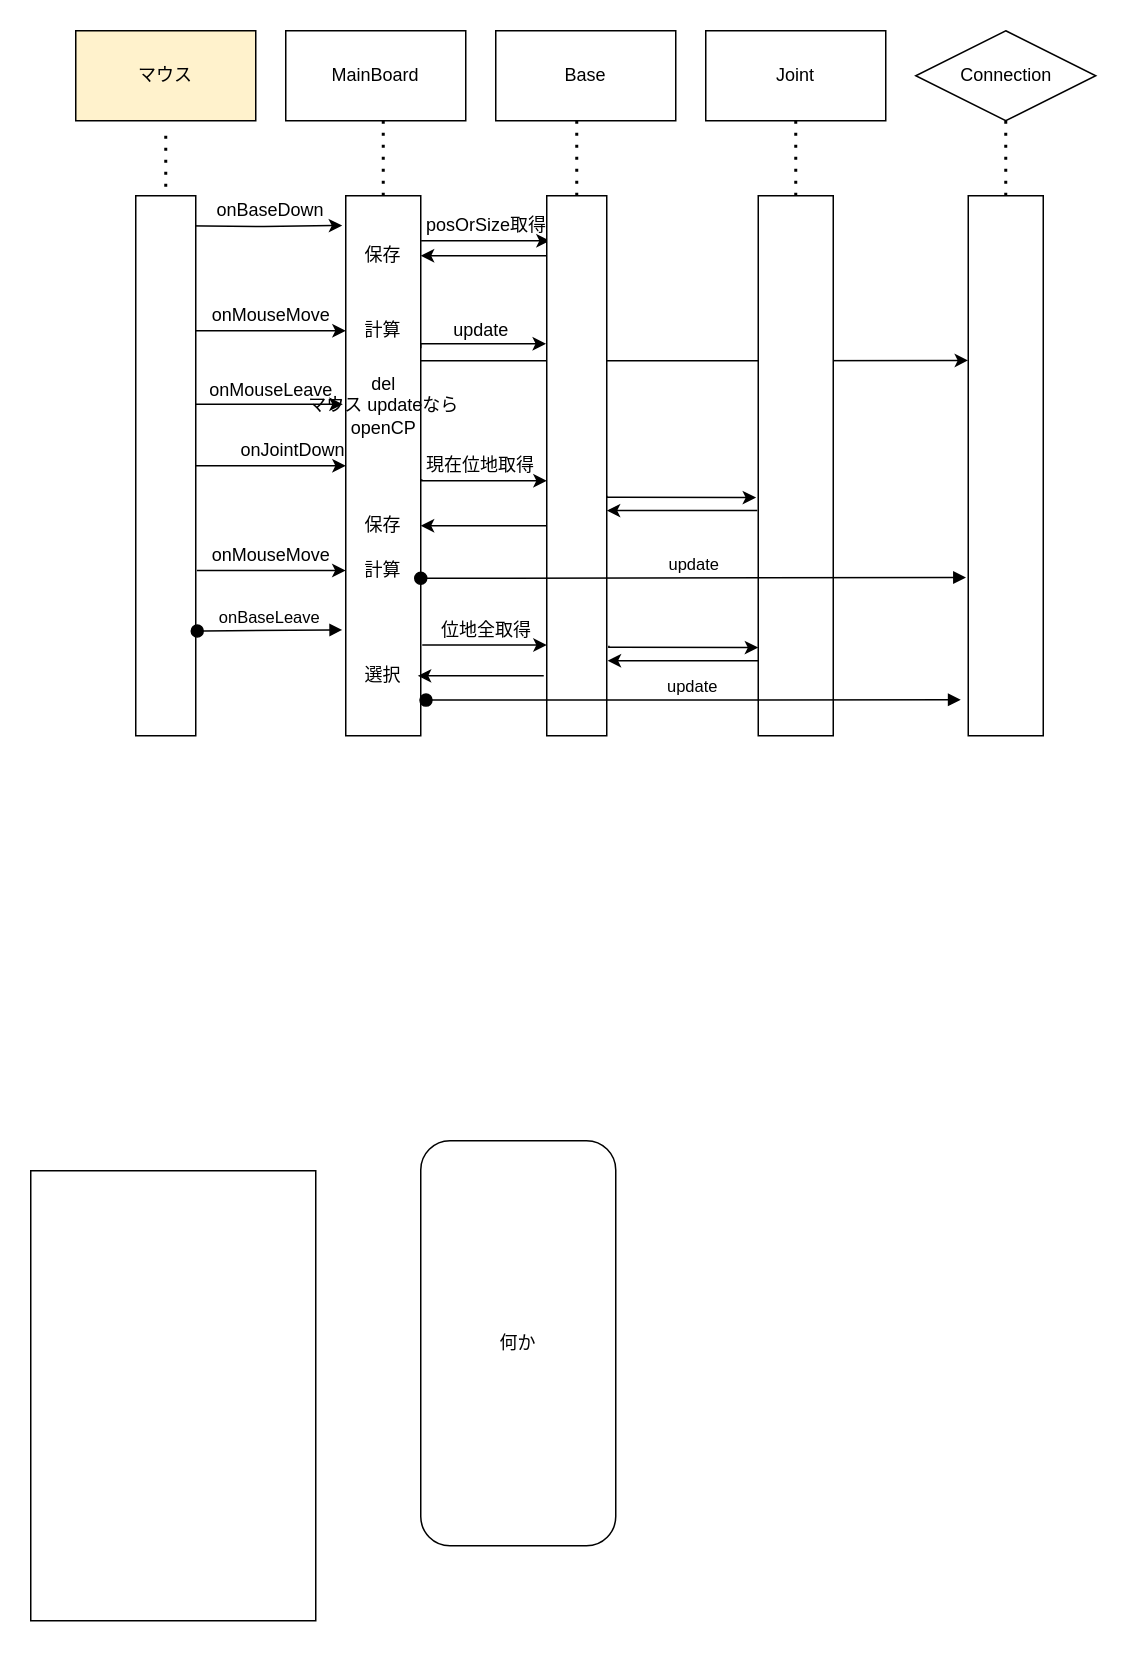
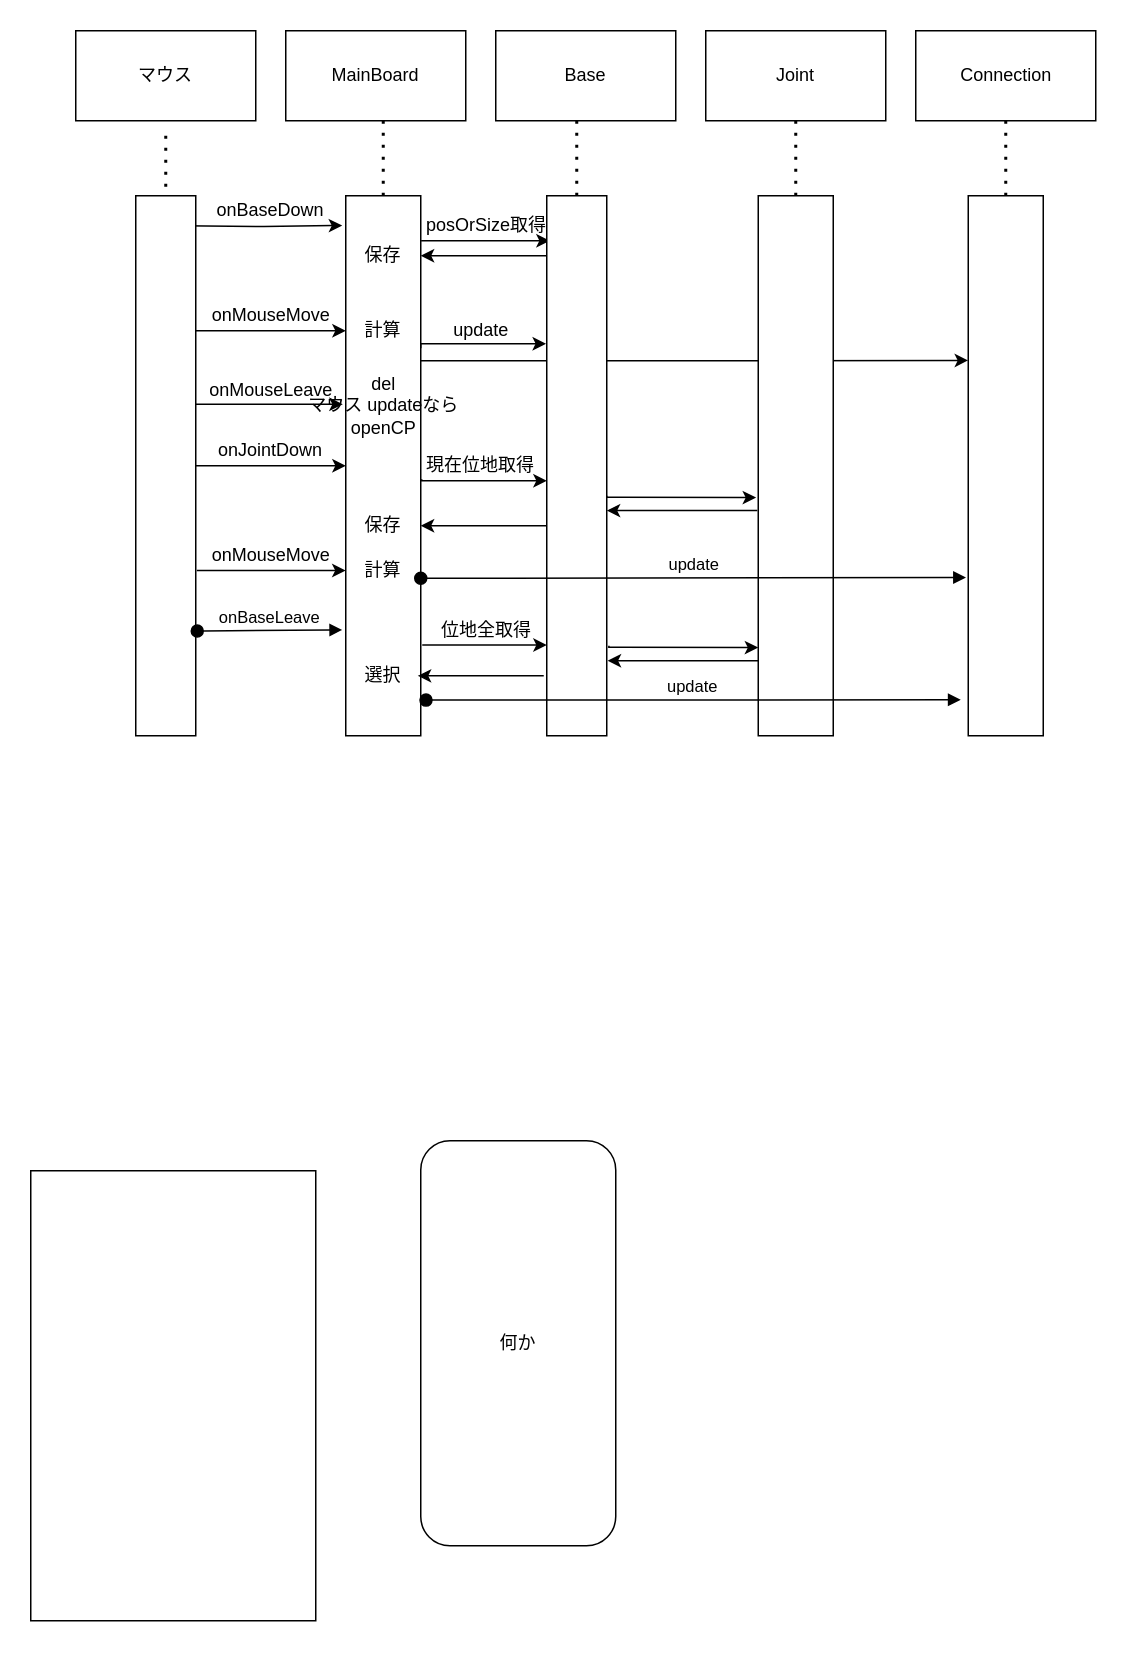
(166, 76) -> (166, 76)
(1006, 76) -> (1006, 76)
(293, 451) -> (271, 451)
